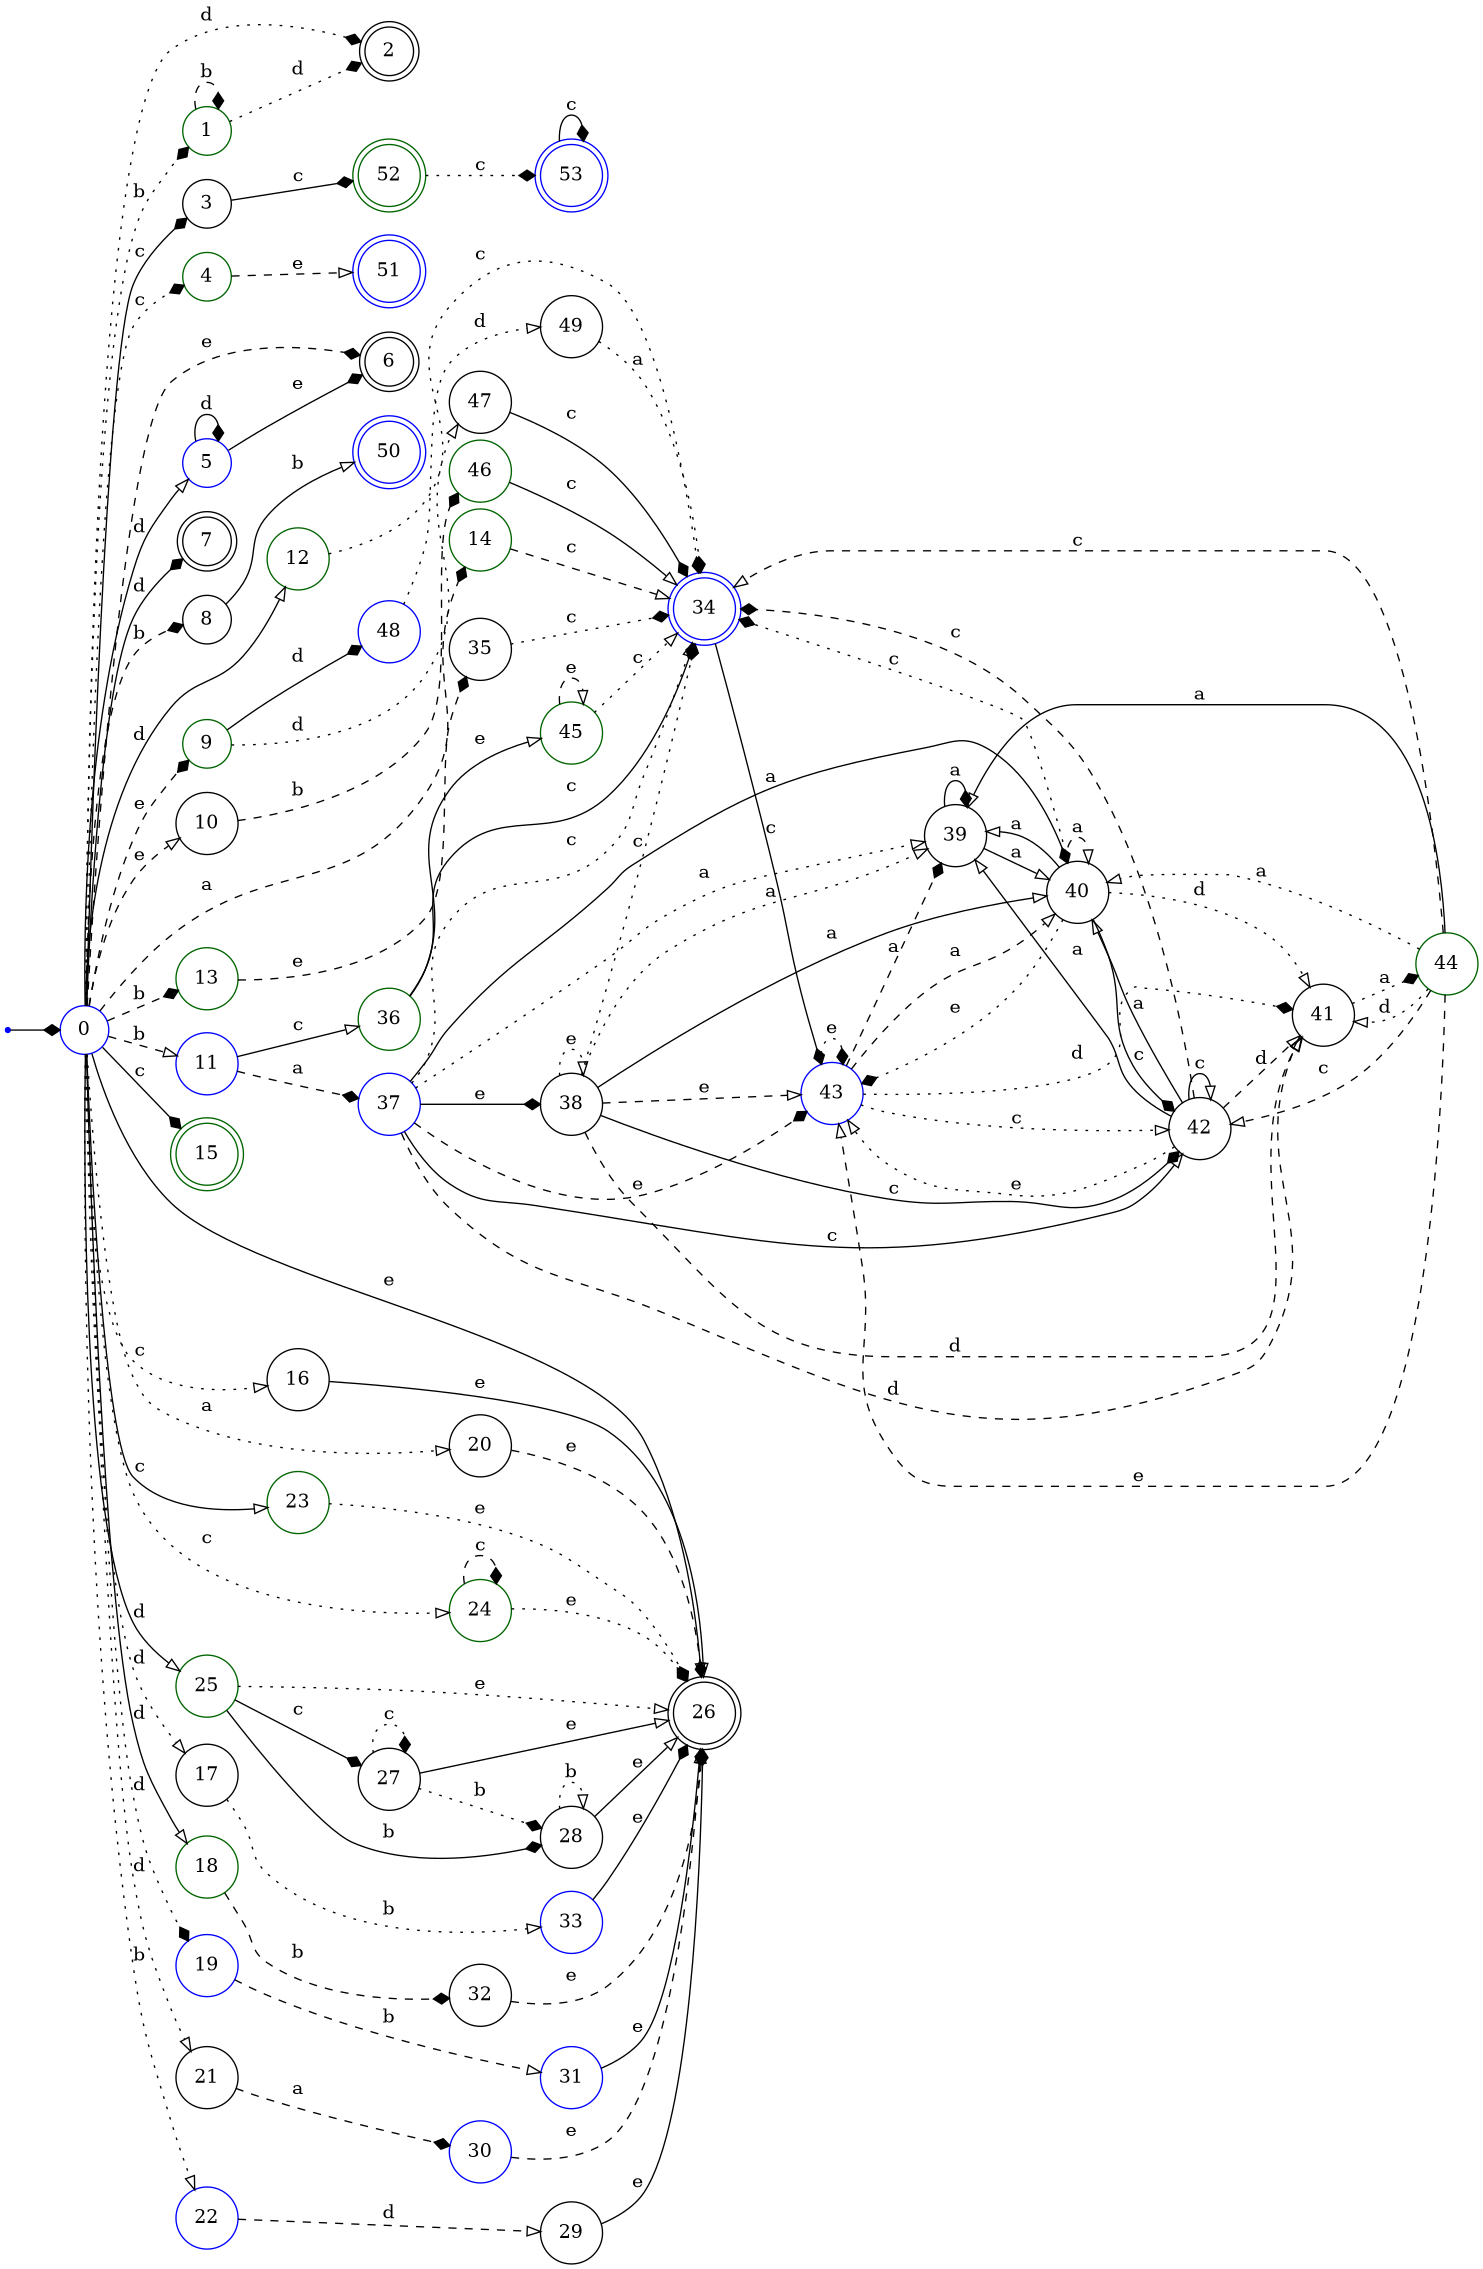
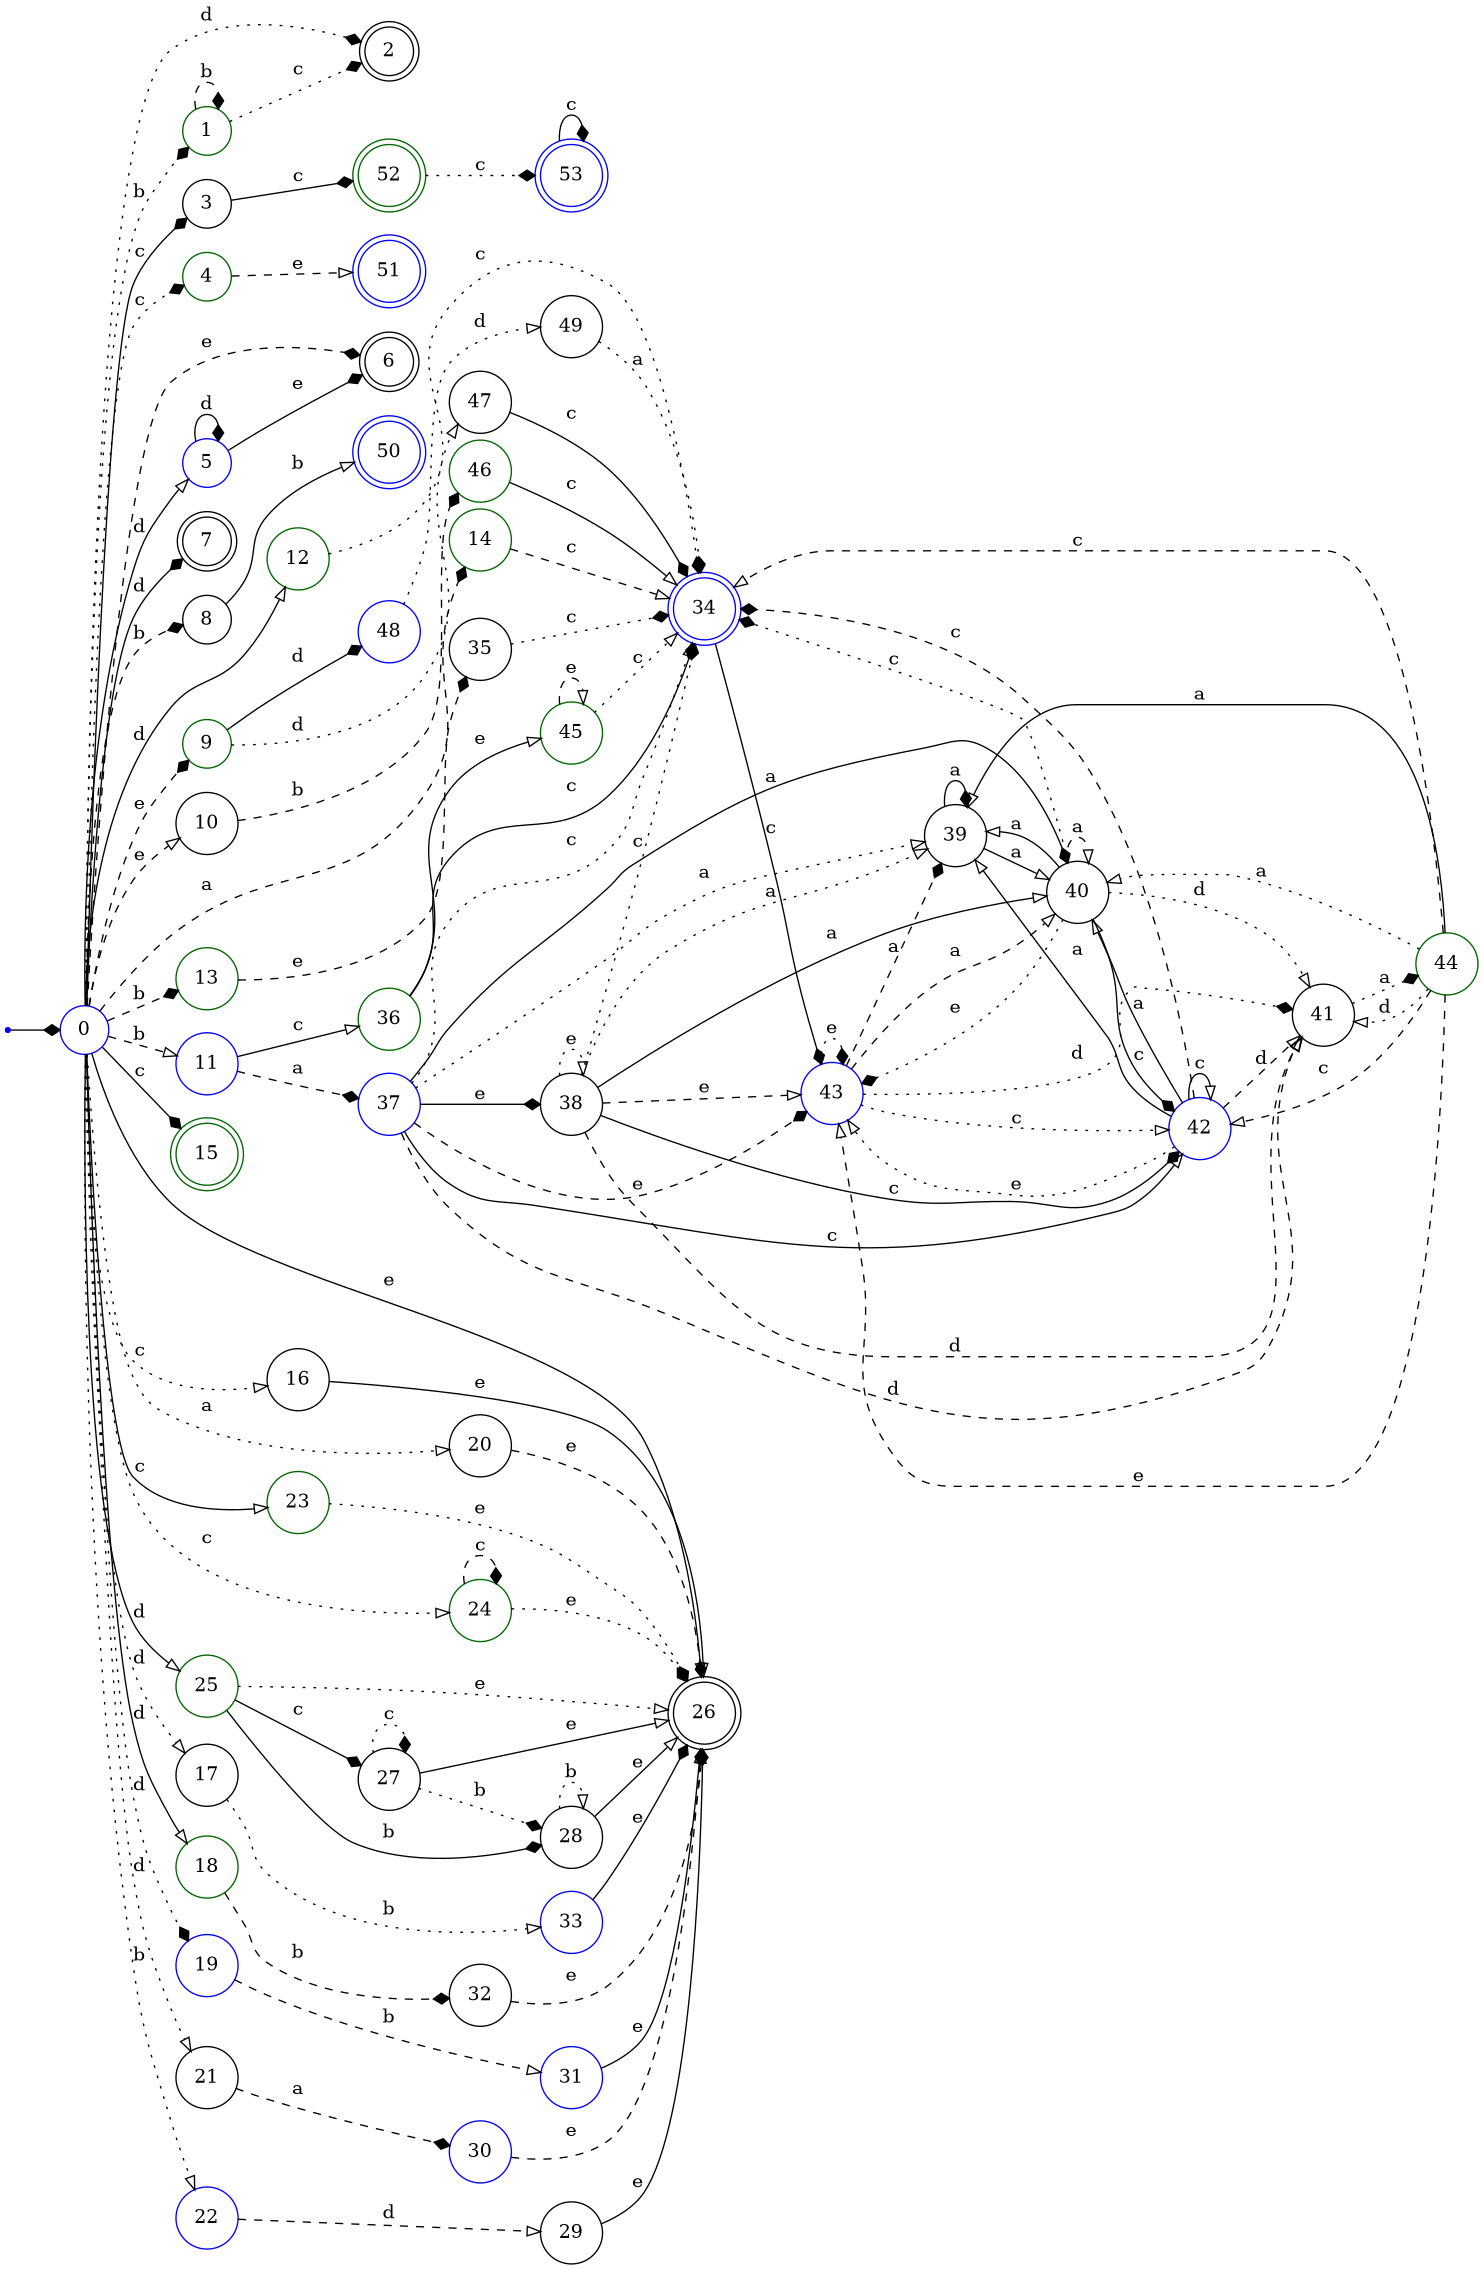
(298, 70) -> (298, 70)
(1200, 1129) -> (1200, 1129)
